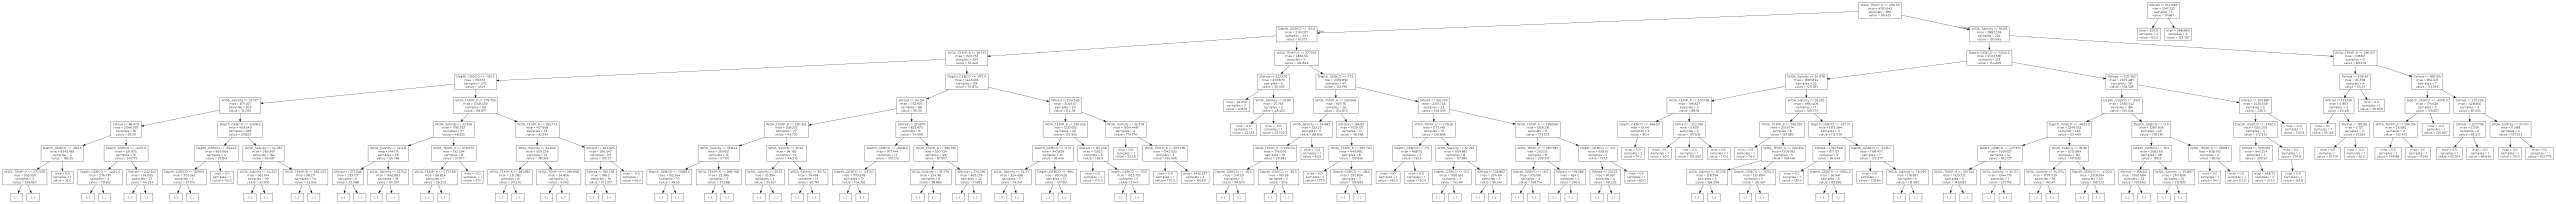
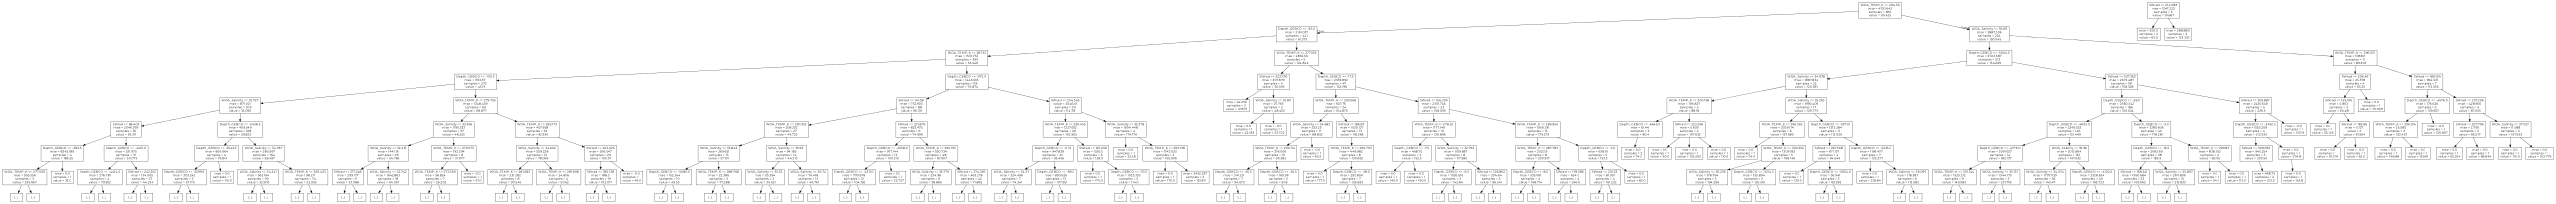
(1065, 106) -> (1065, 106)
(2354, 129) -> (2354, 129)
none -> (893, 177)
